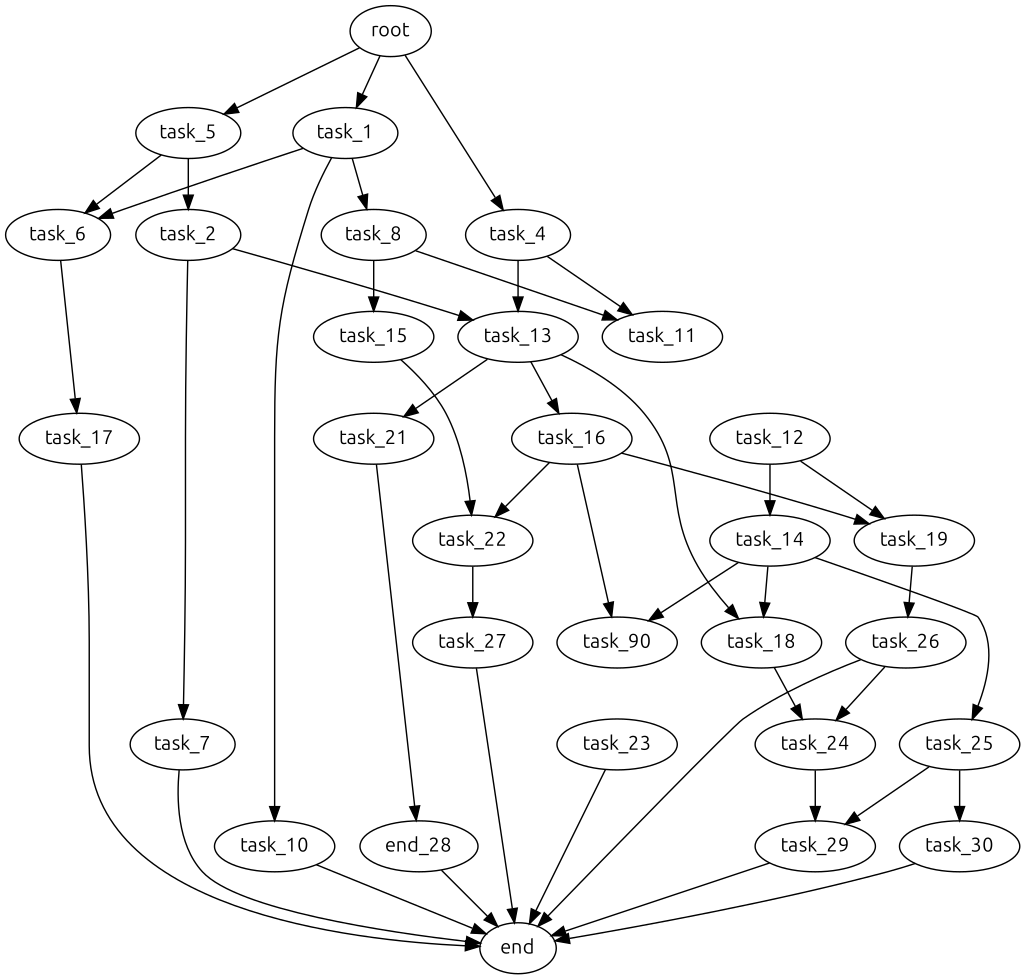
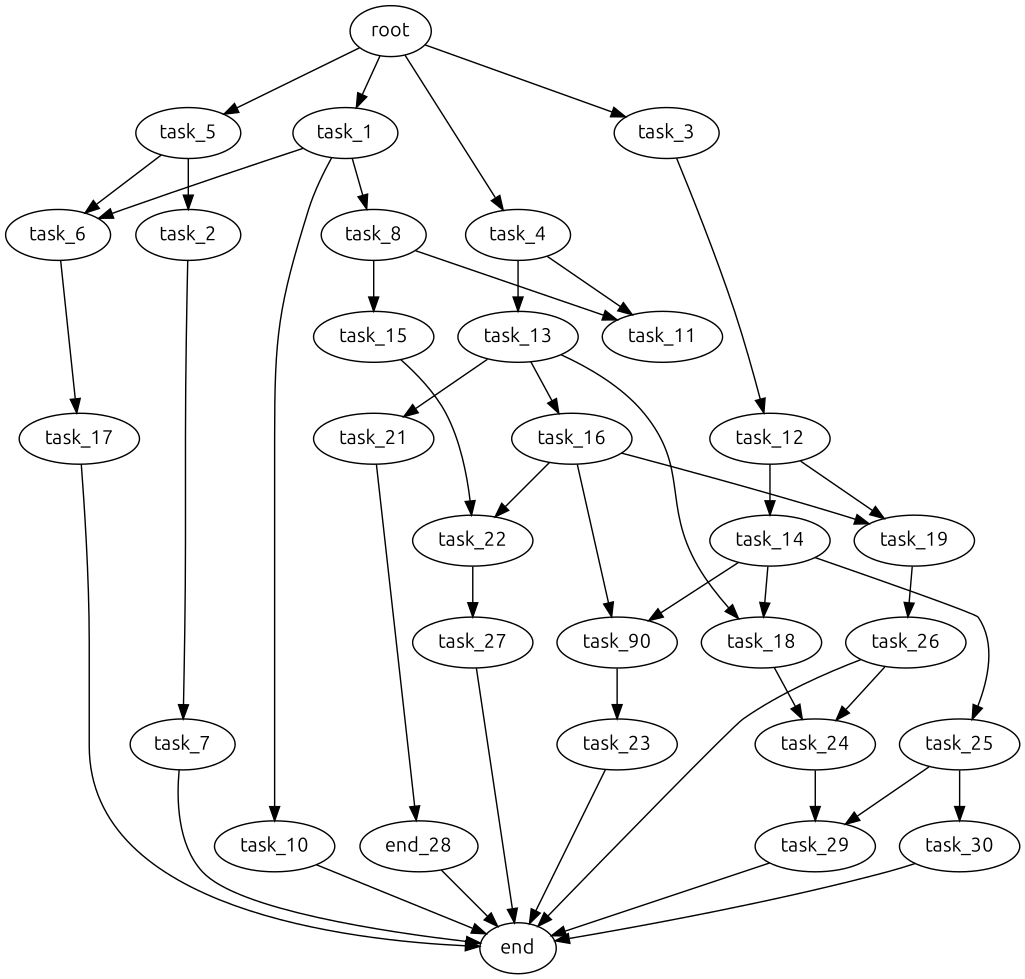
none -> (667, 133)
(346, 281) -> none
none -> (617, 687)
